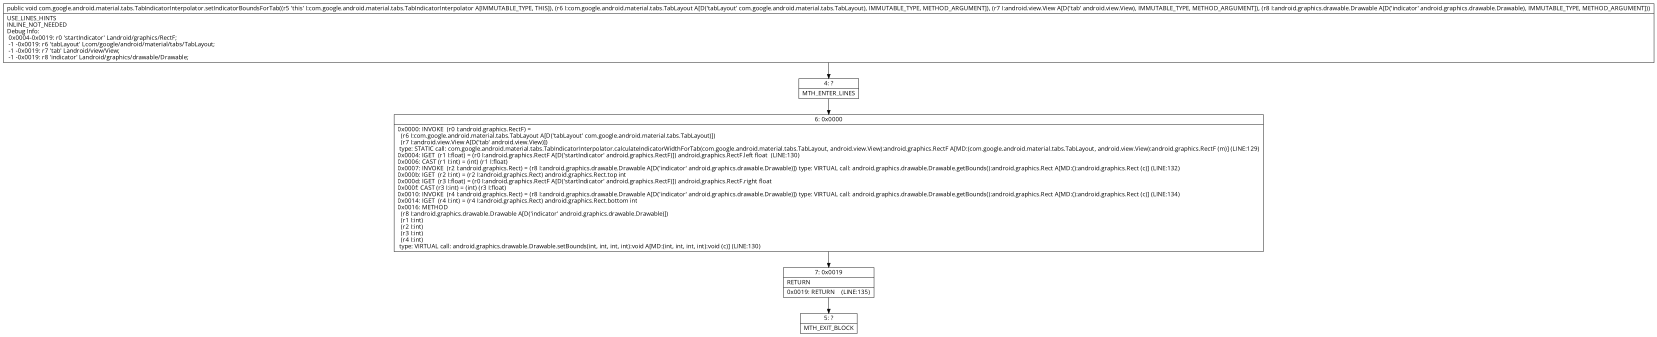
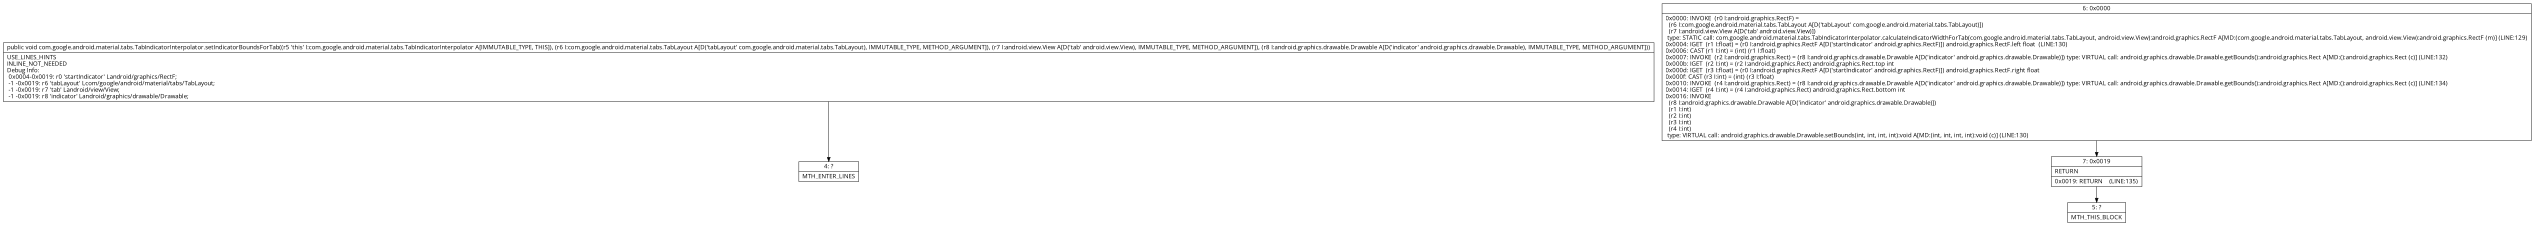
(829, 104) -> none
(424, 207) -> (1690, 96)
(829, 328) -> (2097, 217)
